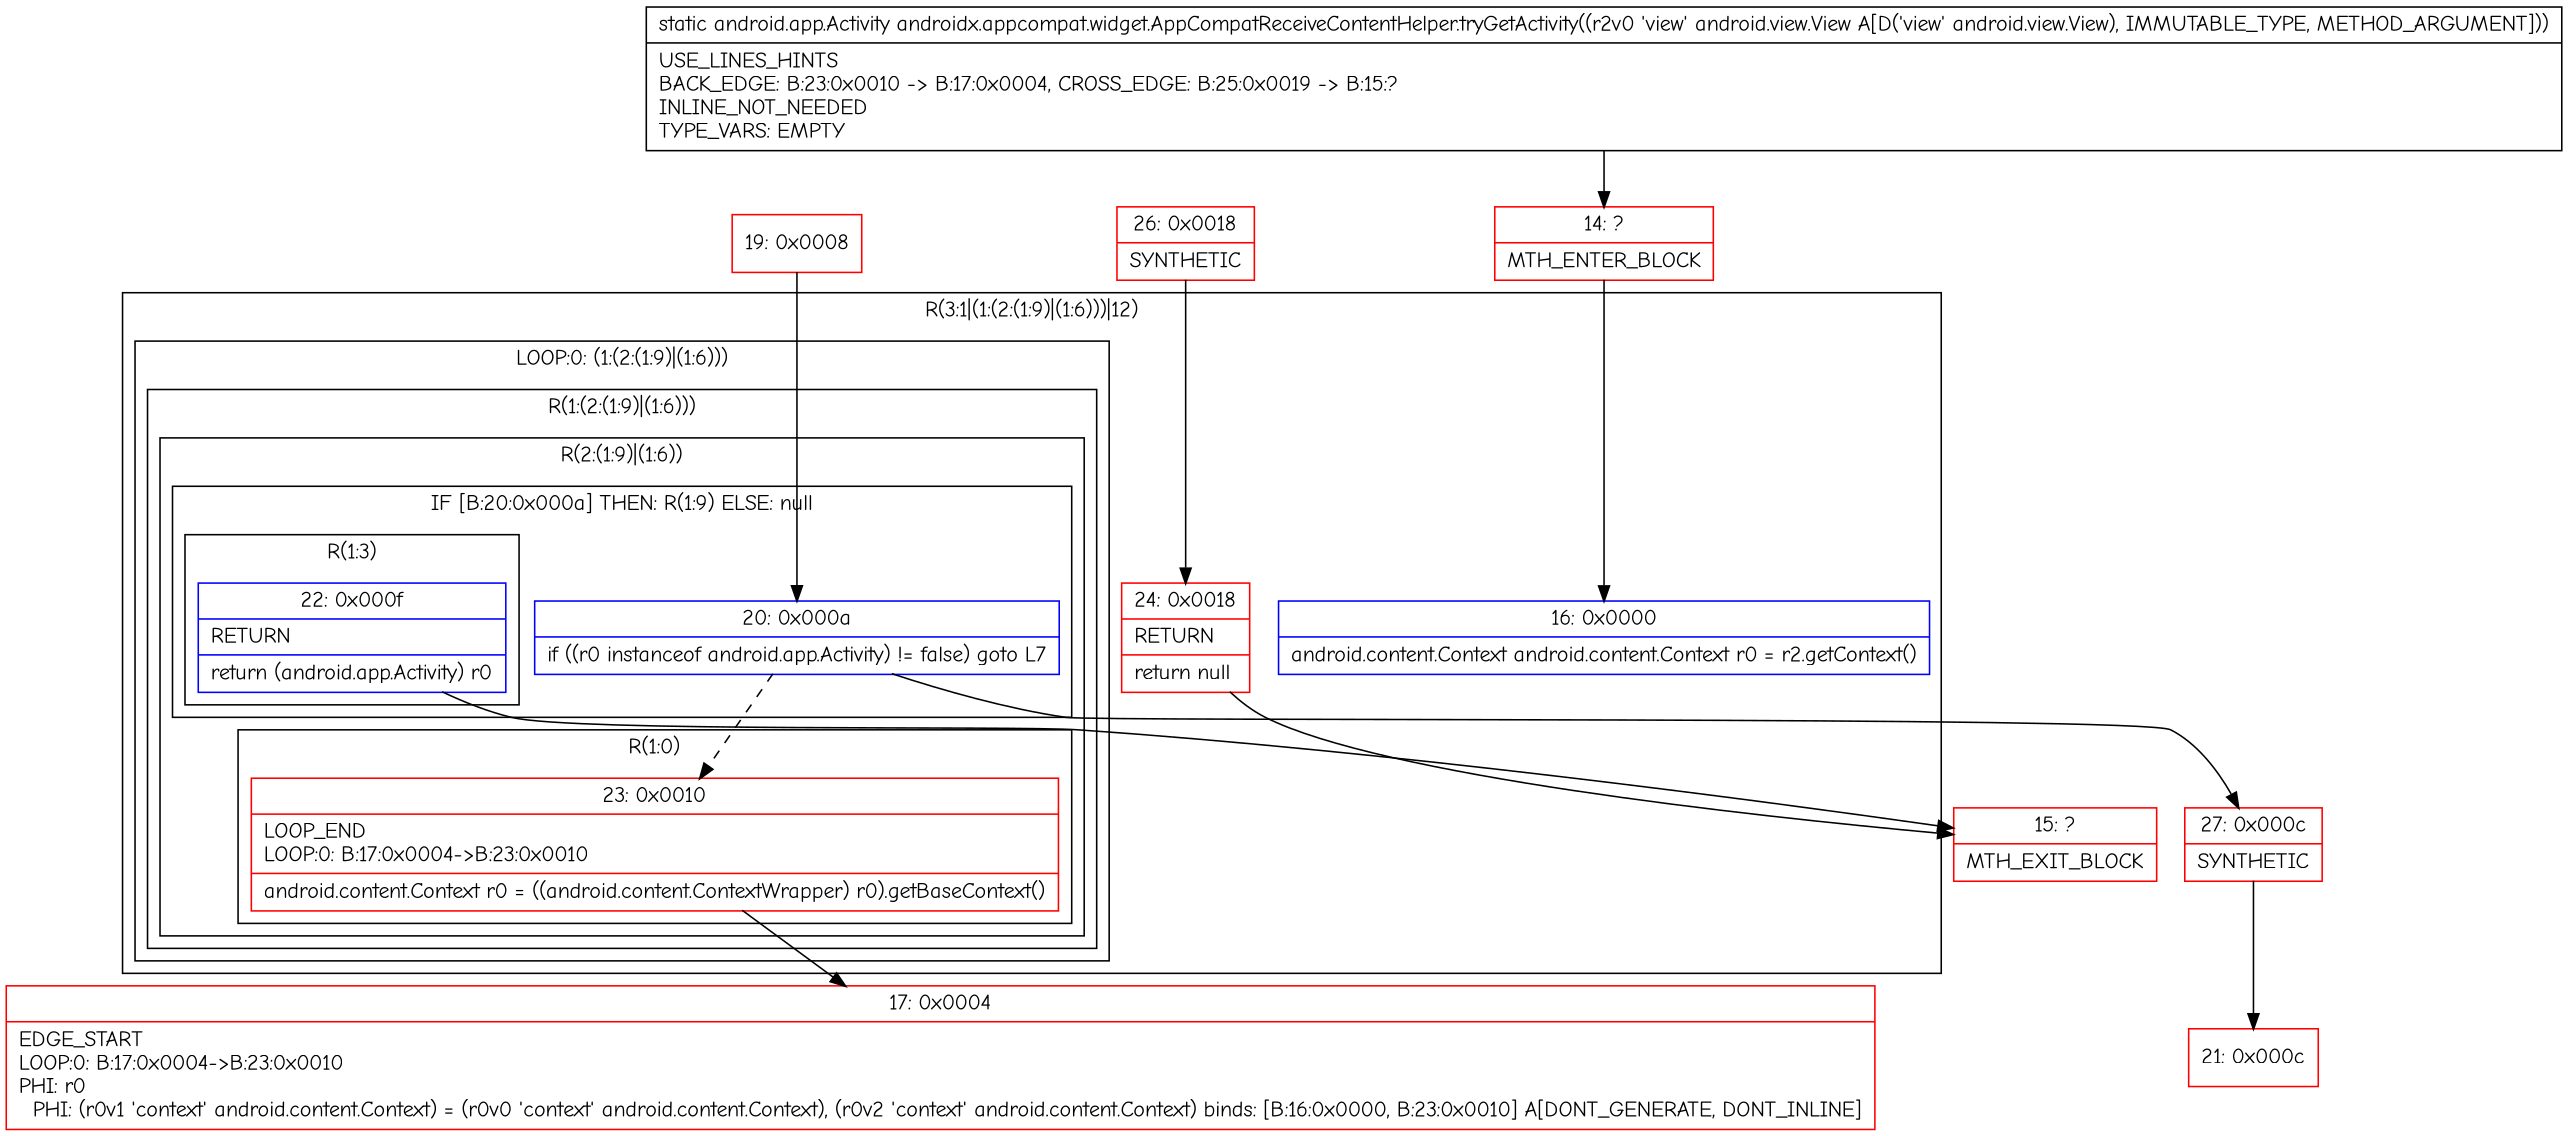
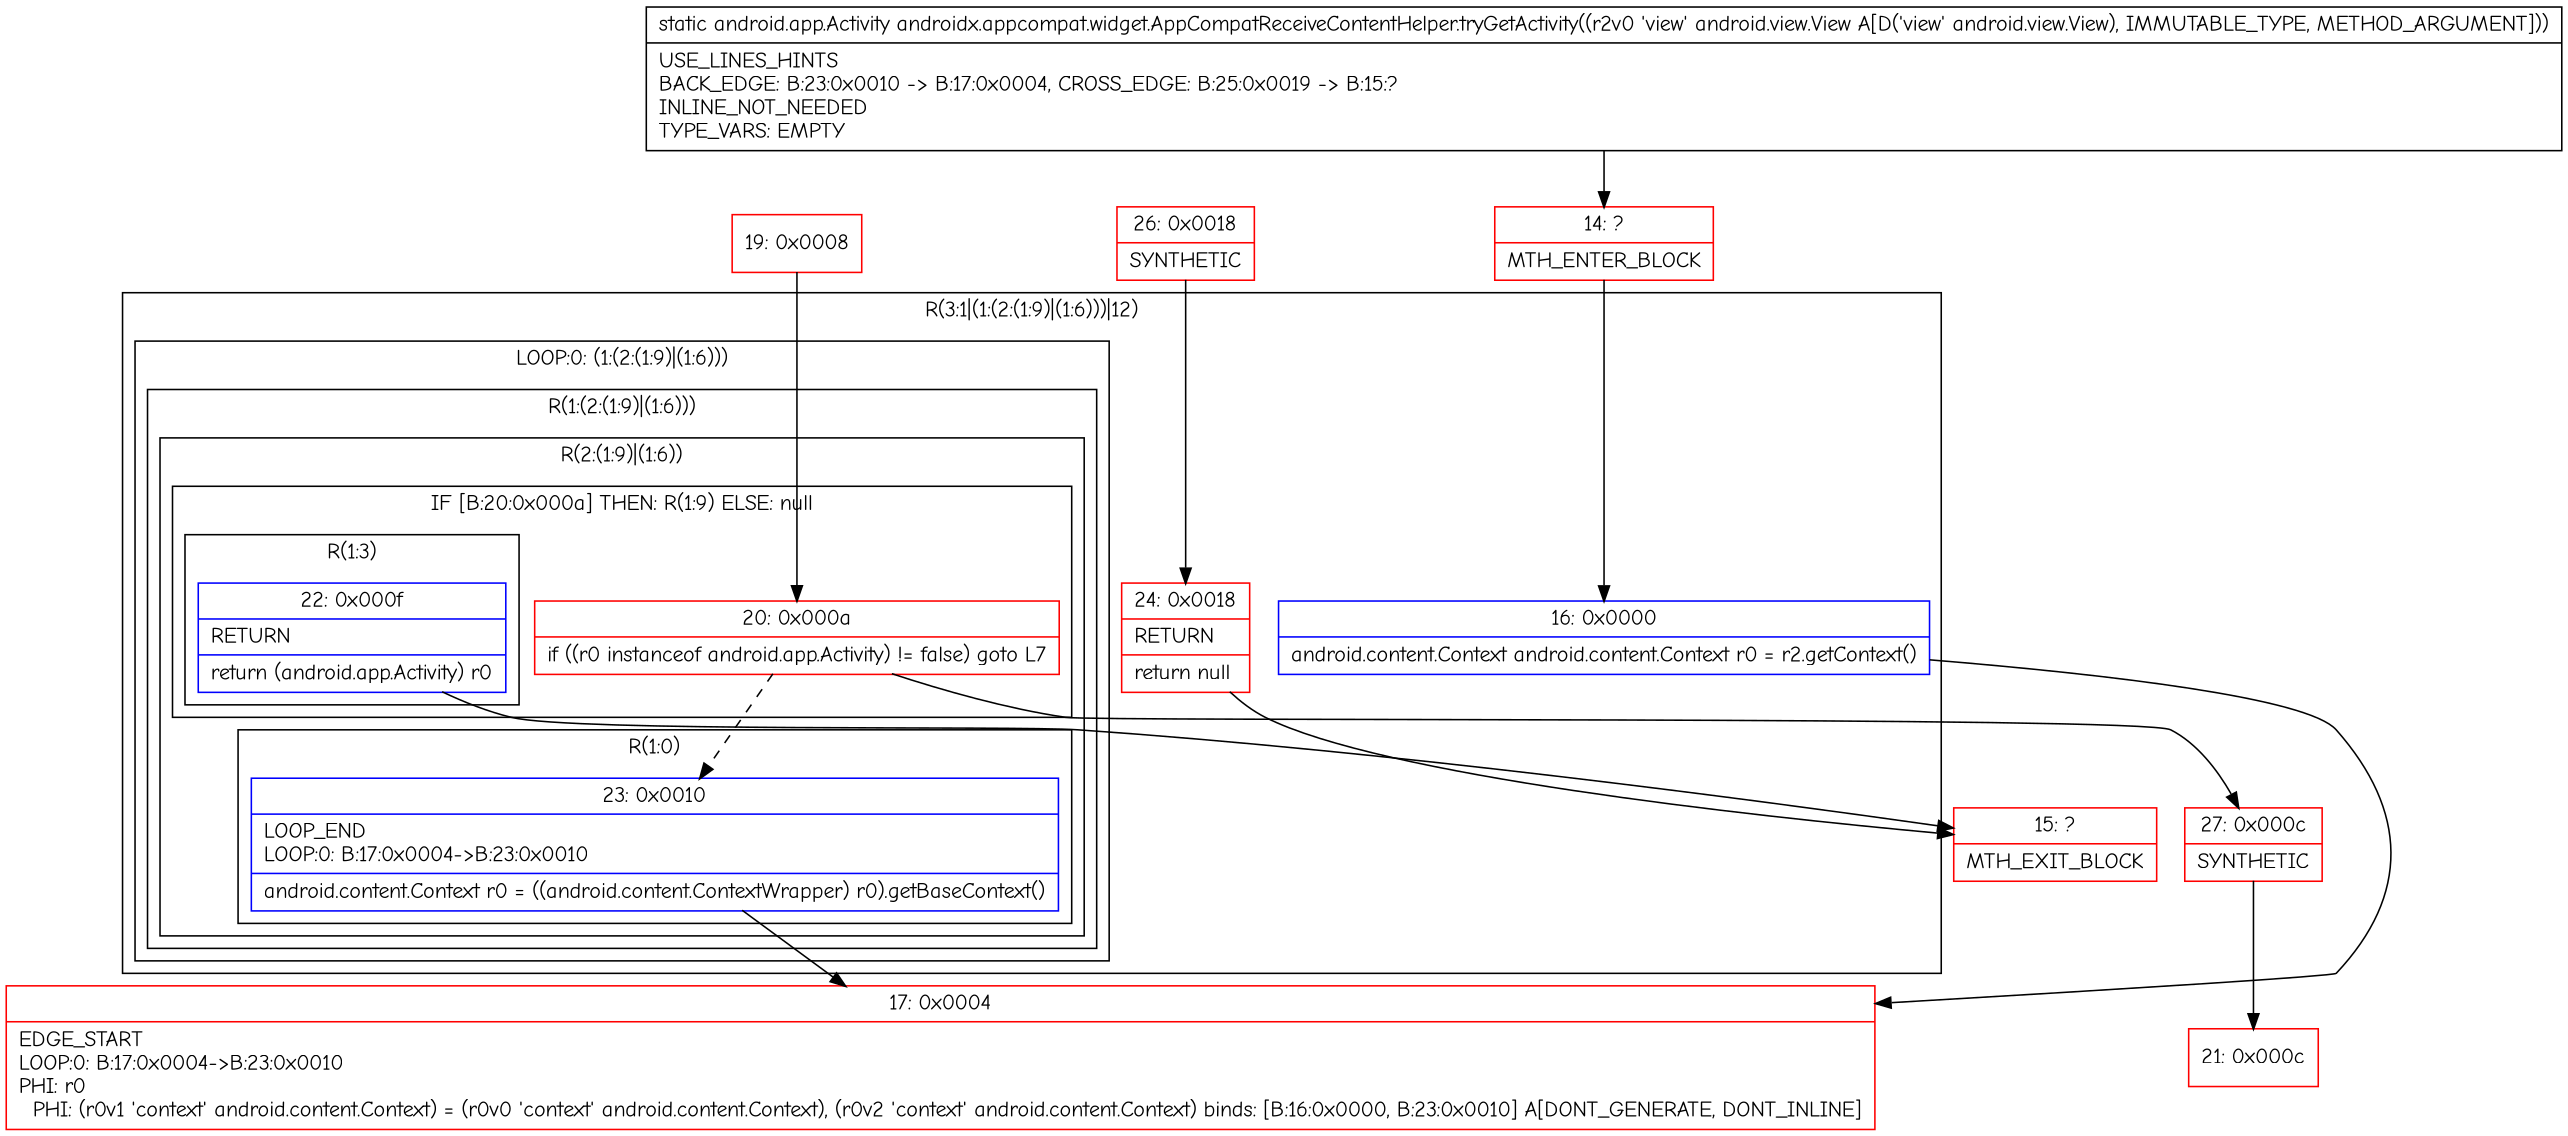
(797, 638) -> (797, 638)
(655, 845) -> (655, 845)
none -> (2389, 867)
